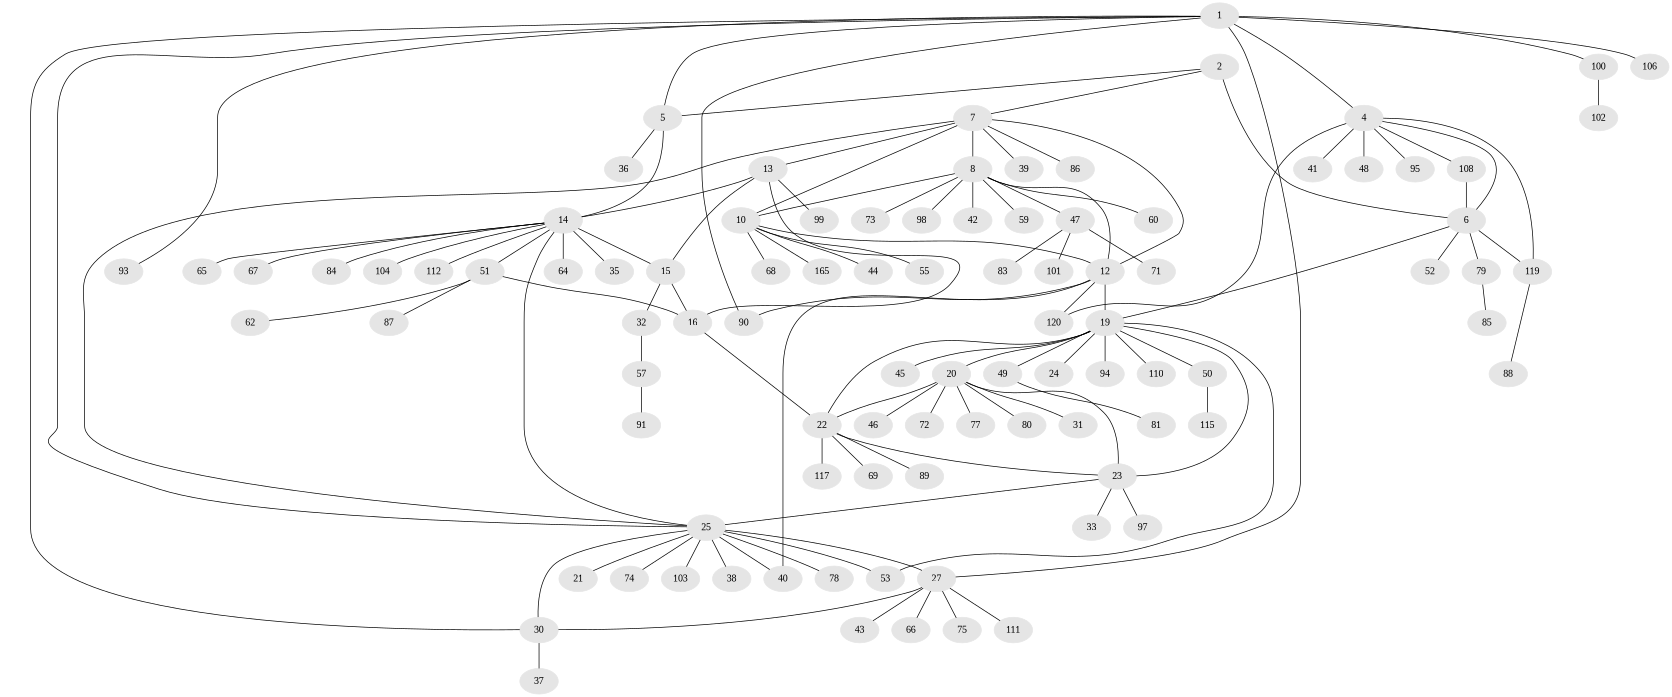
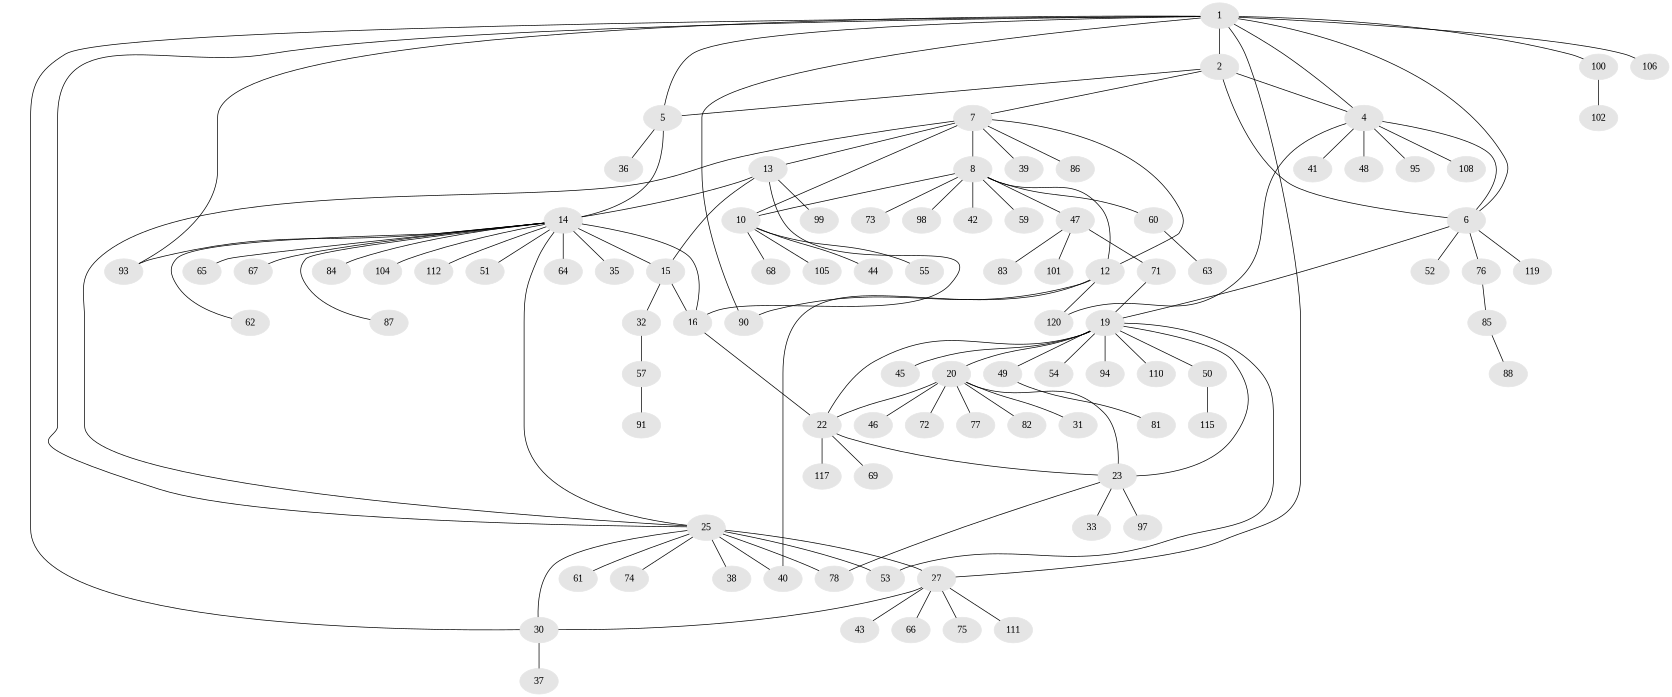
none -> (1220, 41)
(1496, 150) -> (1292, 92)
(1466, 195) -> (1415, 76)
none -> (341, 238)
(925, 241) -> none
(822, 272) -> (822, 272)
none -> (1207, 272)
(1481, 272) -> (1481, 272)
(591, 293) -> (664, 243)
(437, 297) -> (306, 259)
(1105, 297) -> (1131, 297)
(371, 306) -> (312, 239)
(1520, 323) -> (1498, 348)
(1054, 374) -> (1054, 374)
(1027, 425) -> (1027, 425)
(924, 476) -> none
(912, 502) -> (974, 524)
(578, 579) -> (578, 579)
(681, 579) -> none
